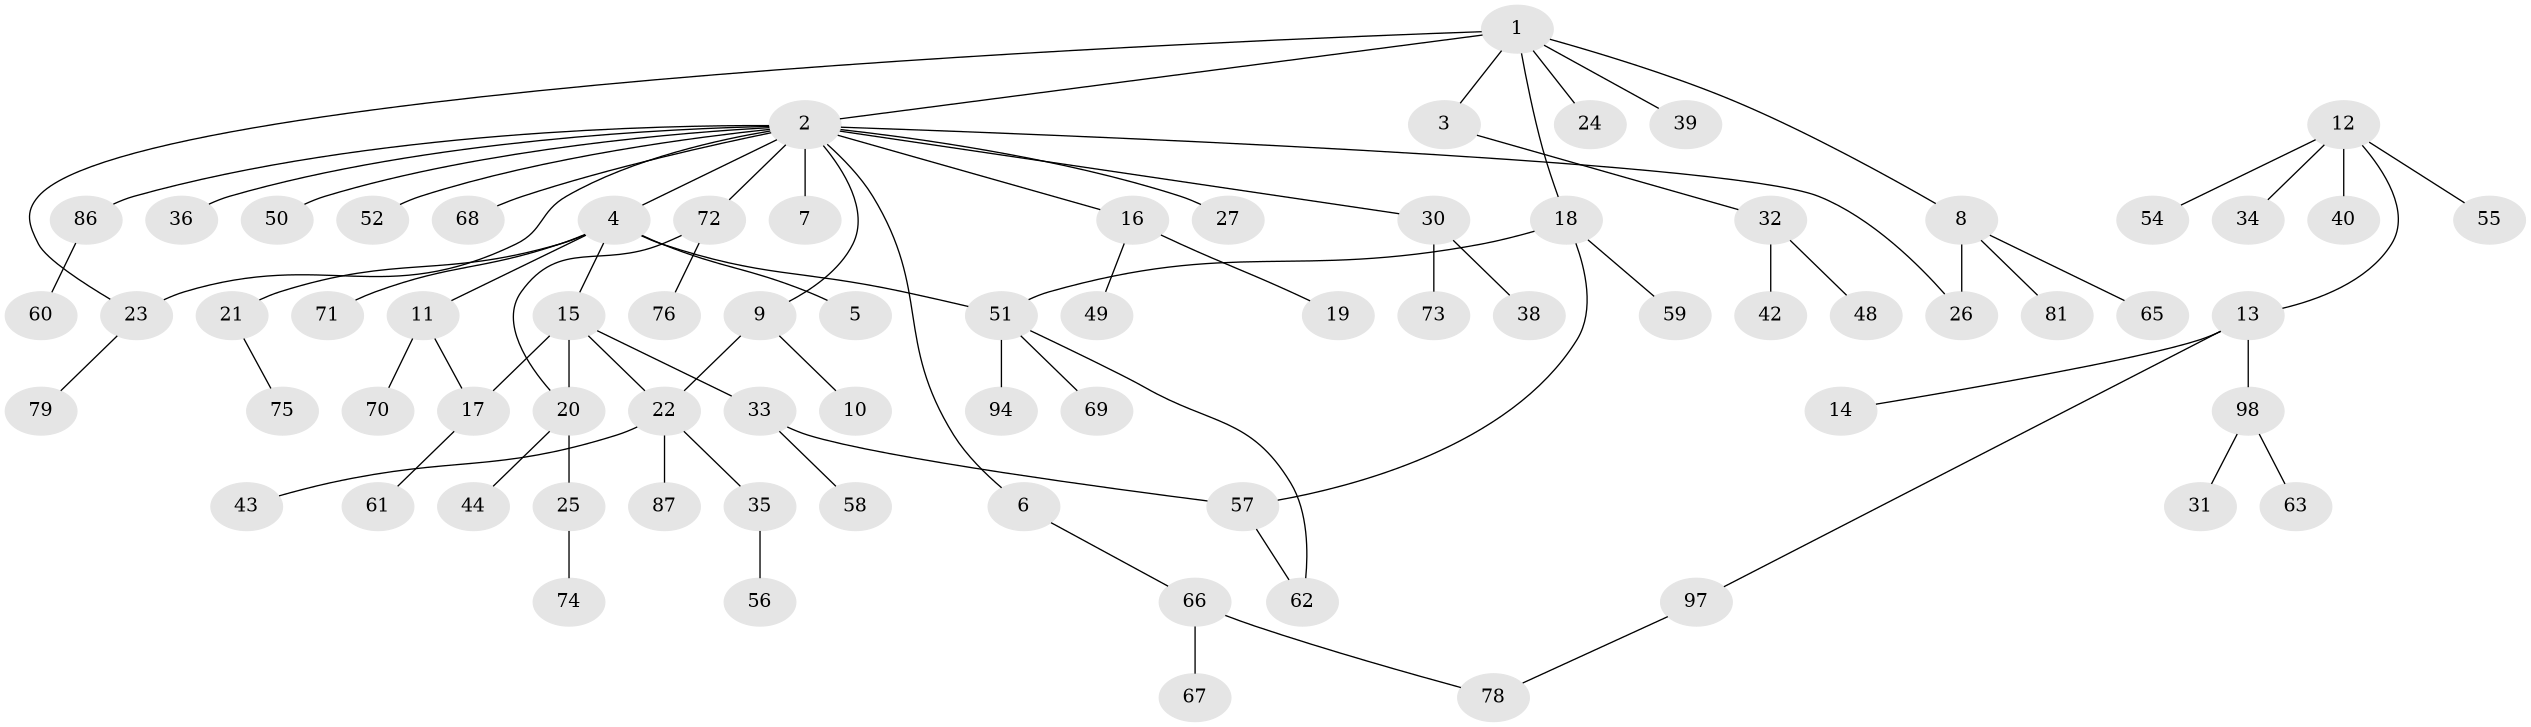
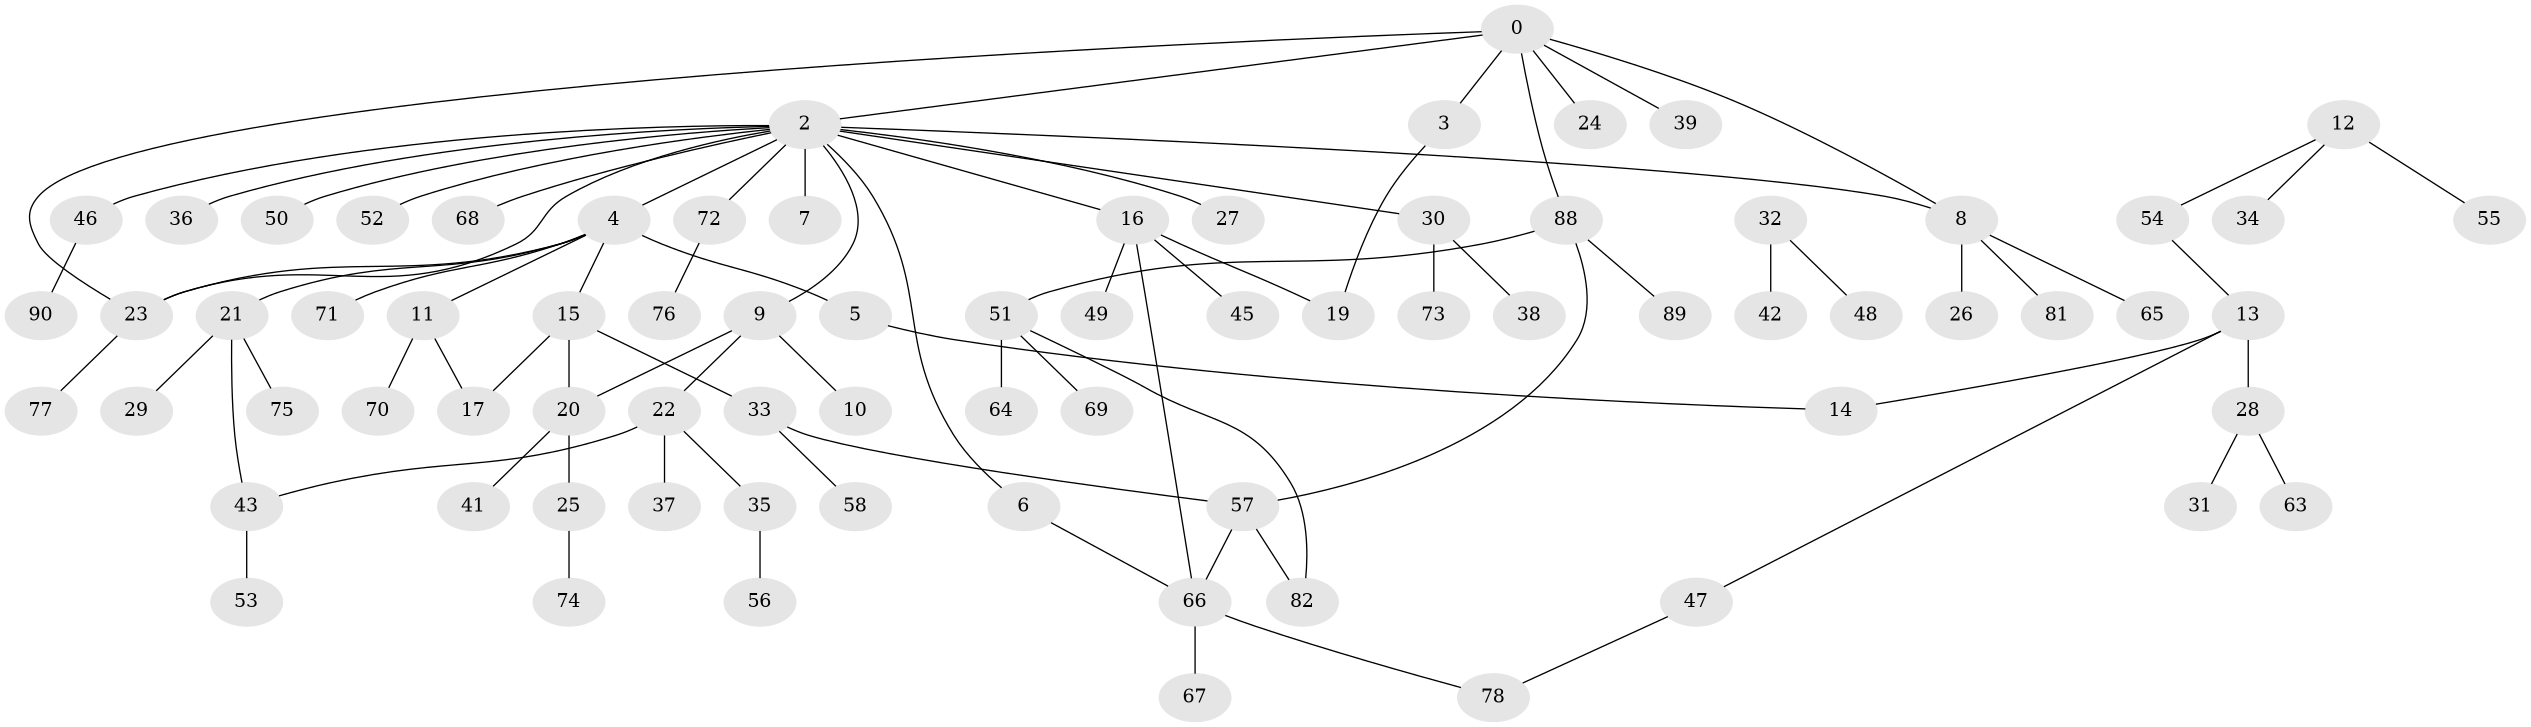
(1517, 29) -> (1517, 29)
(1411, 153) -> (1387, 153)
(1627, 178) -> (1373, 221)
(86, 220) -> (86, 220)
(1566, 220) -> (1566, 220)
(2344, 220) -> none
(2385, 252) -> (2200, 268)
(544, 270) -> (675, 358)
(804, 275) -> (342, 267)
(41, 316) -> (41, 316)
none -> (1243, 316)
(1675, 316) -> (1675, 316)
(617, 363) -> none
none -> (1345, 383)
(41, 411) -> (41, 411)
none -> (137, 411)
none -> (233, 411)
(1001, 411) -> (1001, 411)
none -> (1164, 411)
(2248, 411) -> (2248, 411)
(378, 507) -> none
(474, 507) -> (474, 507)
(665, 507) -> (665, 507)
none -> (1219, 554)
none -> (247, 602)
(1303, 602) -> (1303, 602)
(1696, 602) -> (1696, 602)
